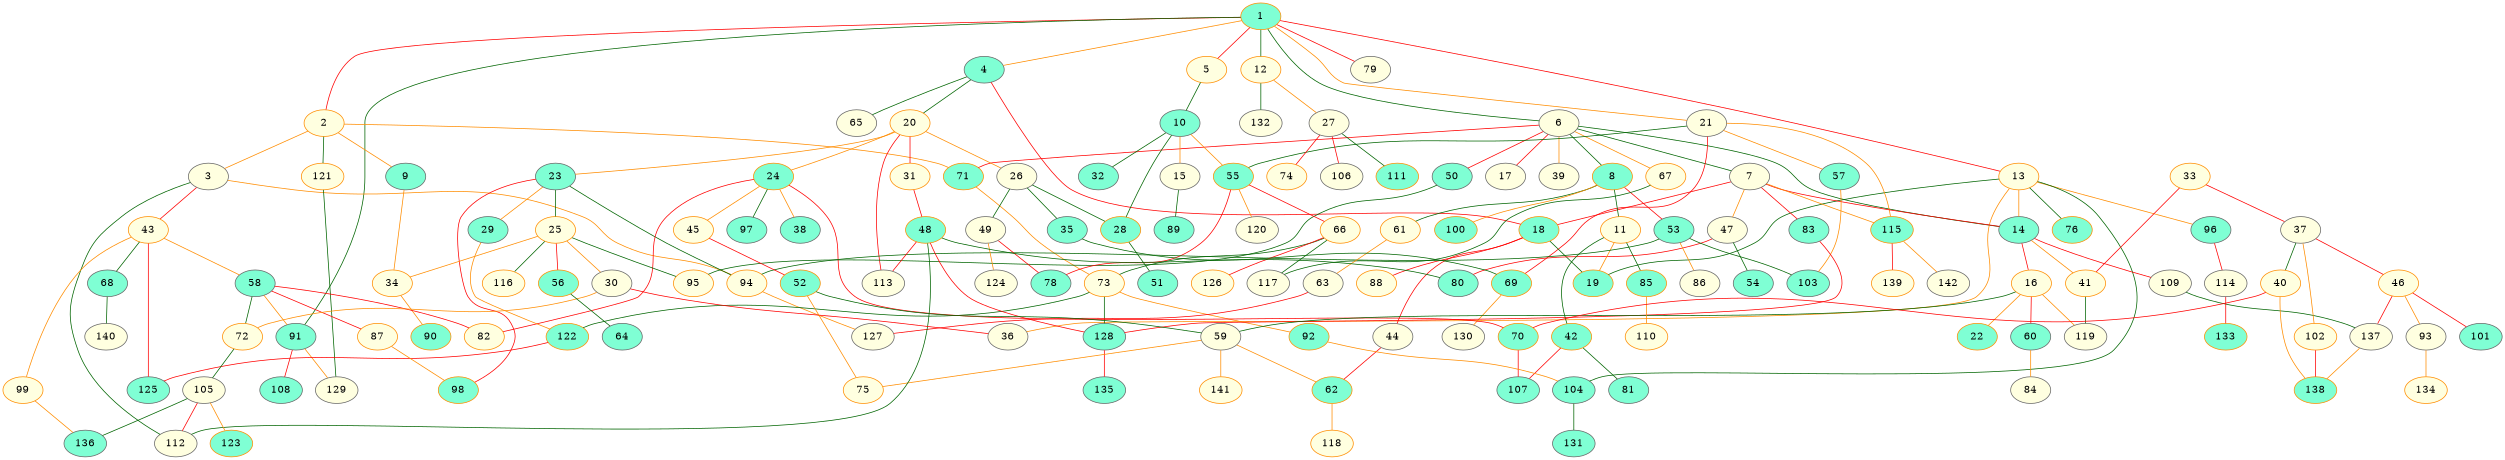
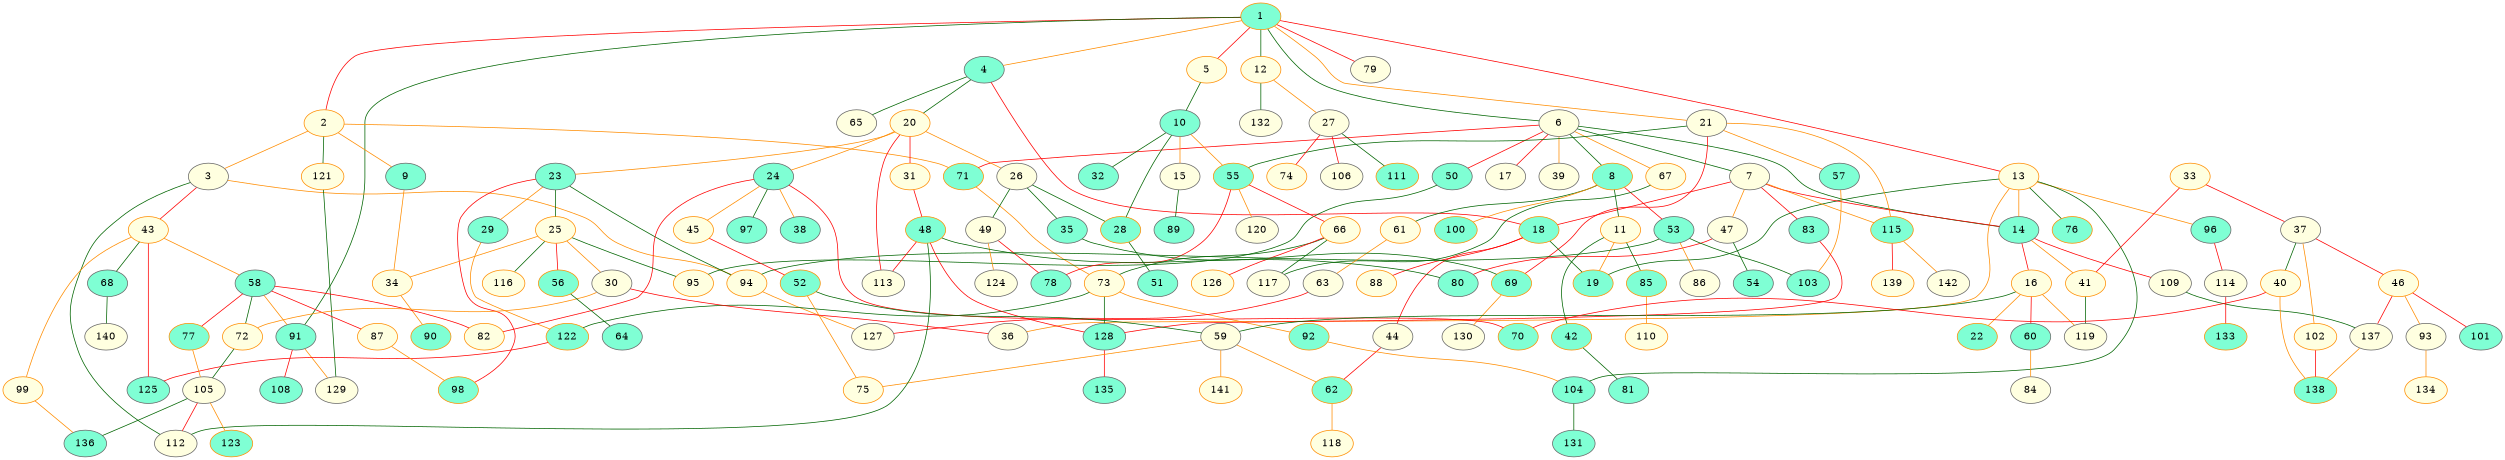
(774, 177) -> (774, 177)
none -> (189, 337)
(1518, 390) -> none
